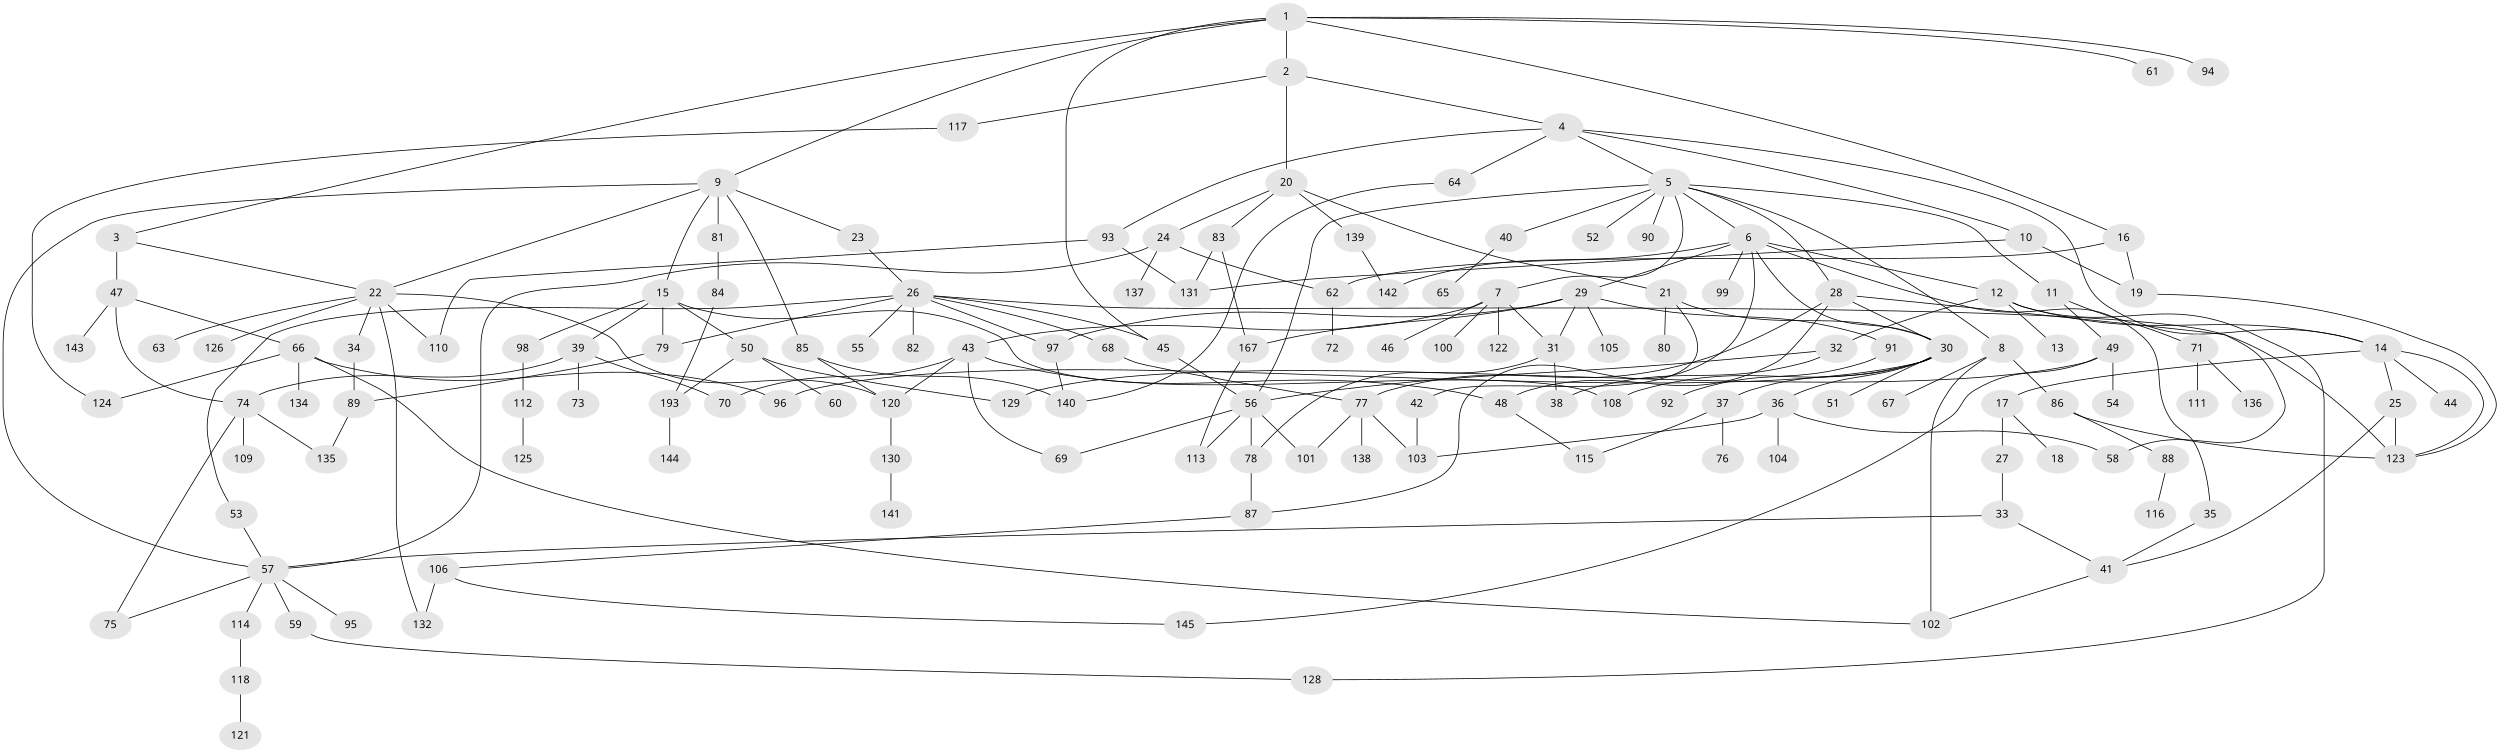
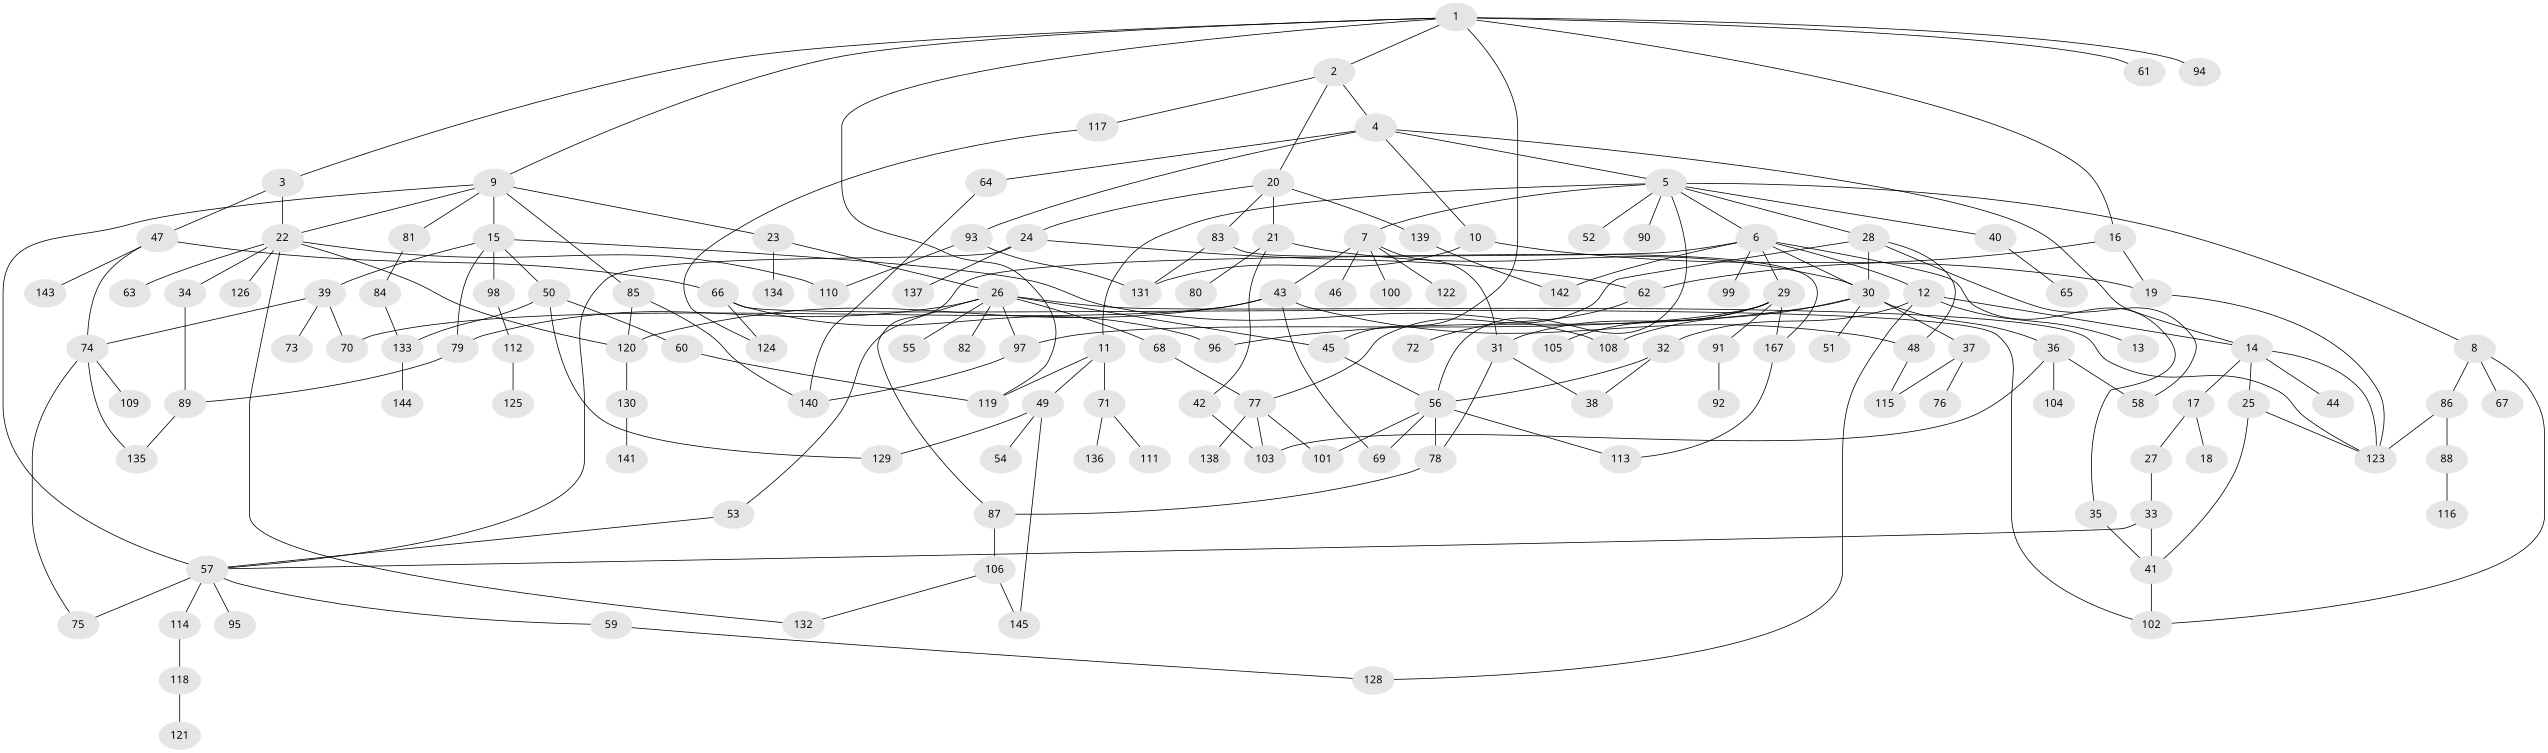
(299, 376) -> (773, 266)
(670, 404) -> (402, 349)
none -> (988, 404)
